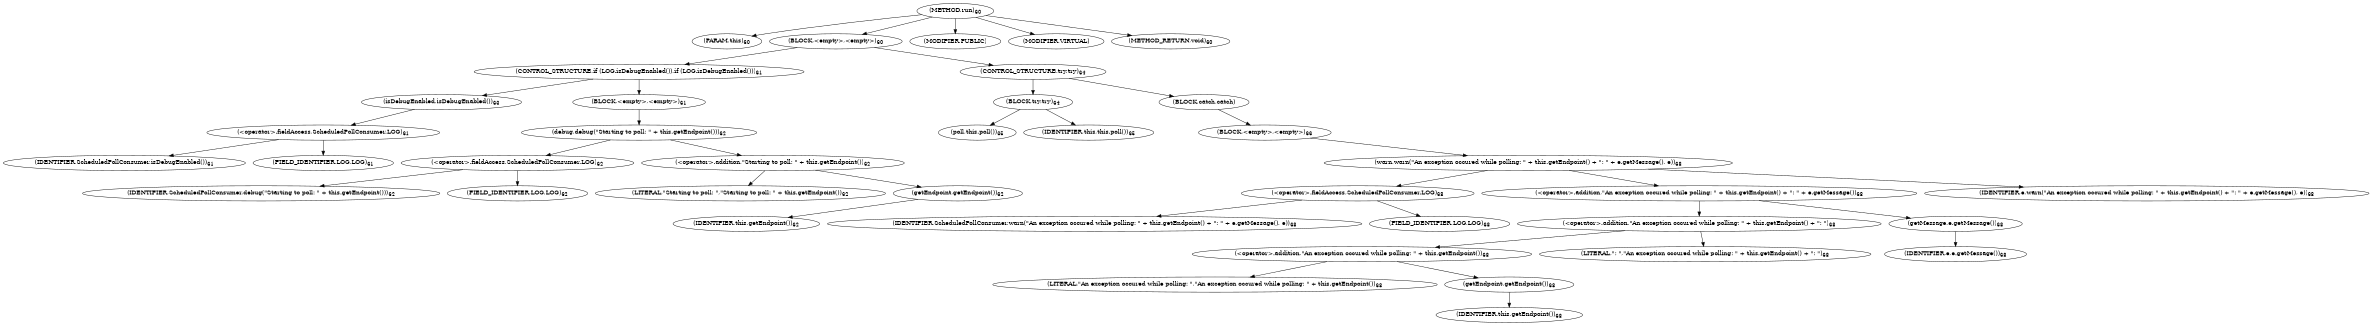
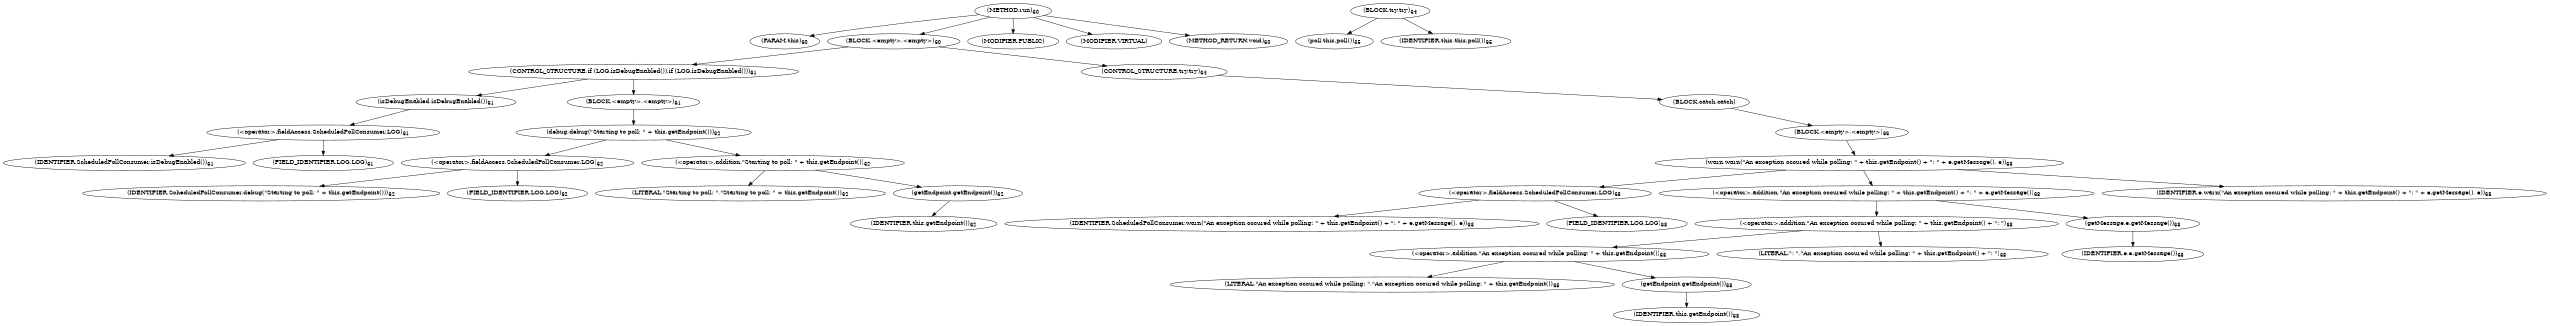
(1033, 85) -> none
(496, 102) -> (491, 102)
